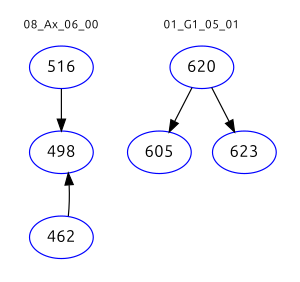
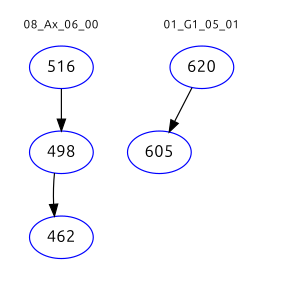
(244, 152) -> none
(69, 201) -> (54, 189)
